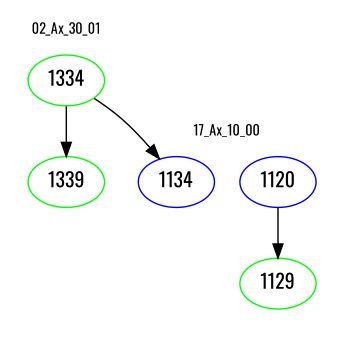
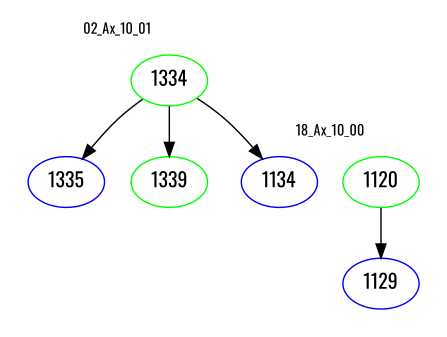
(66, 30) -> (118, 30)
(227, 132) -> (330, 132)
none -> (66, 182)
(278, 182) -> (381, 182)
(278, 284) -> (381, 284)
